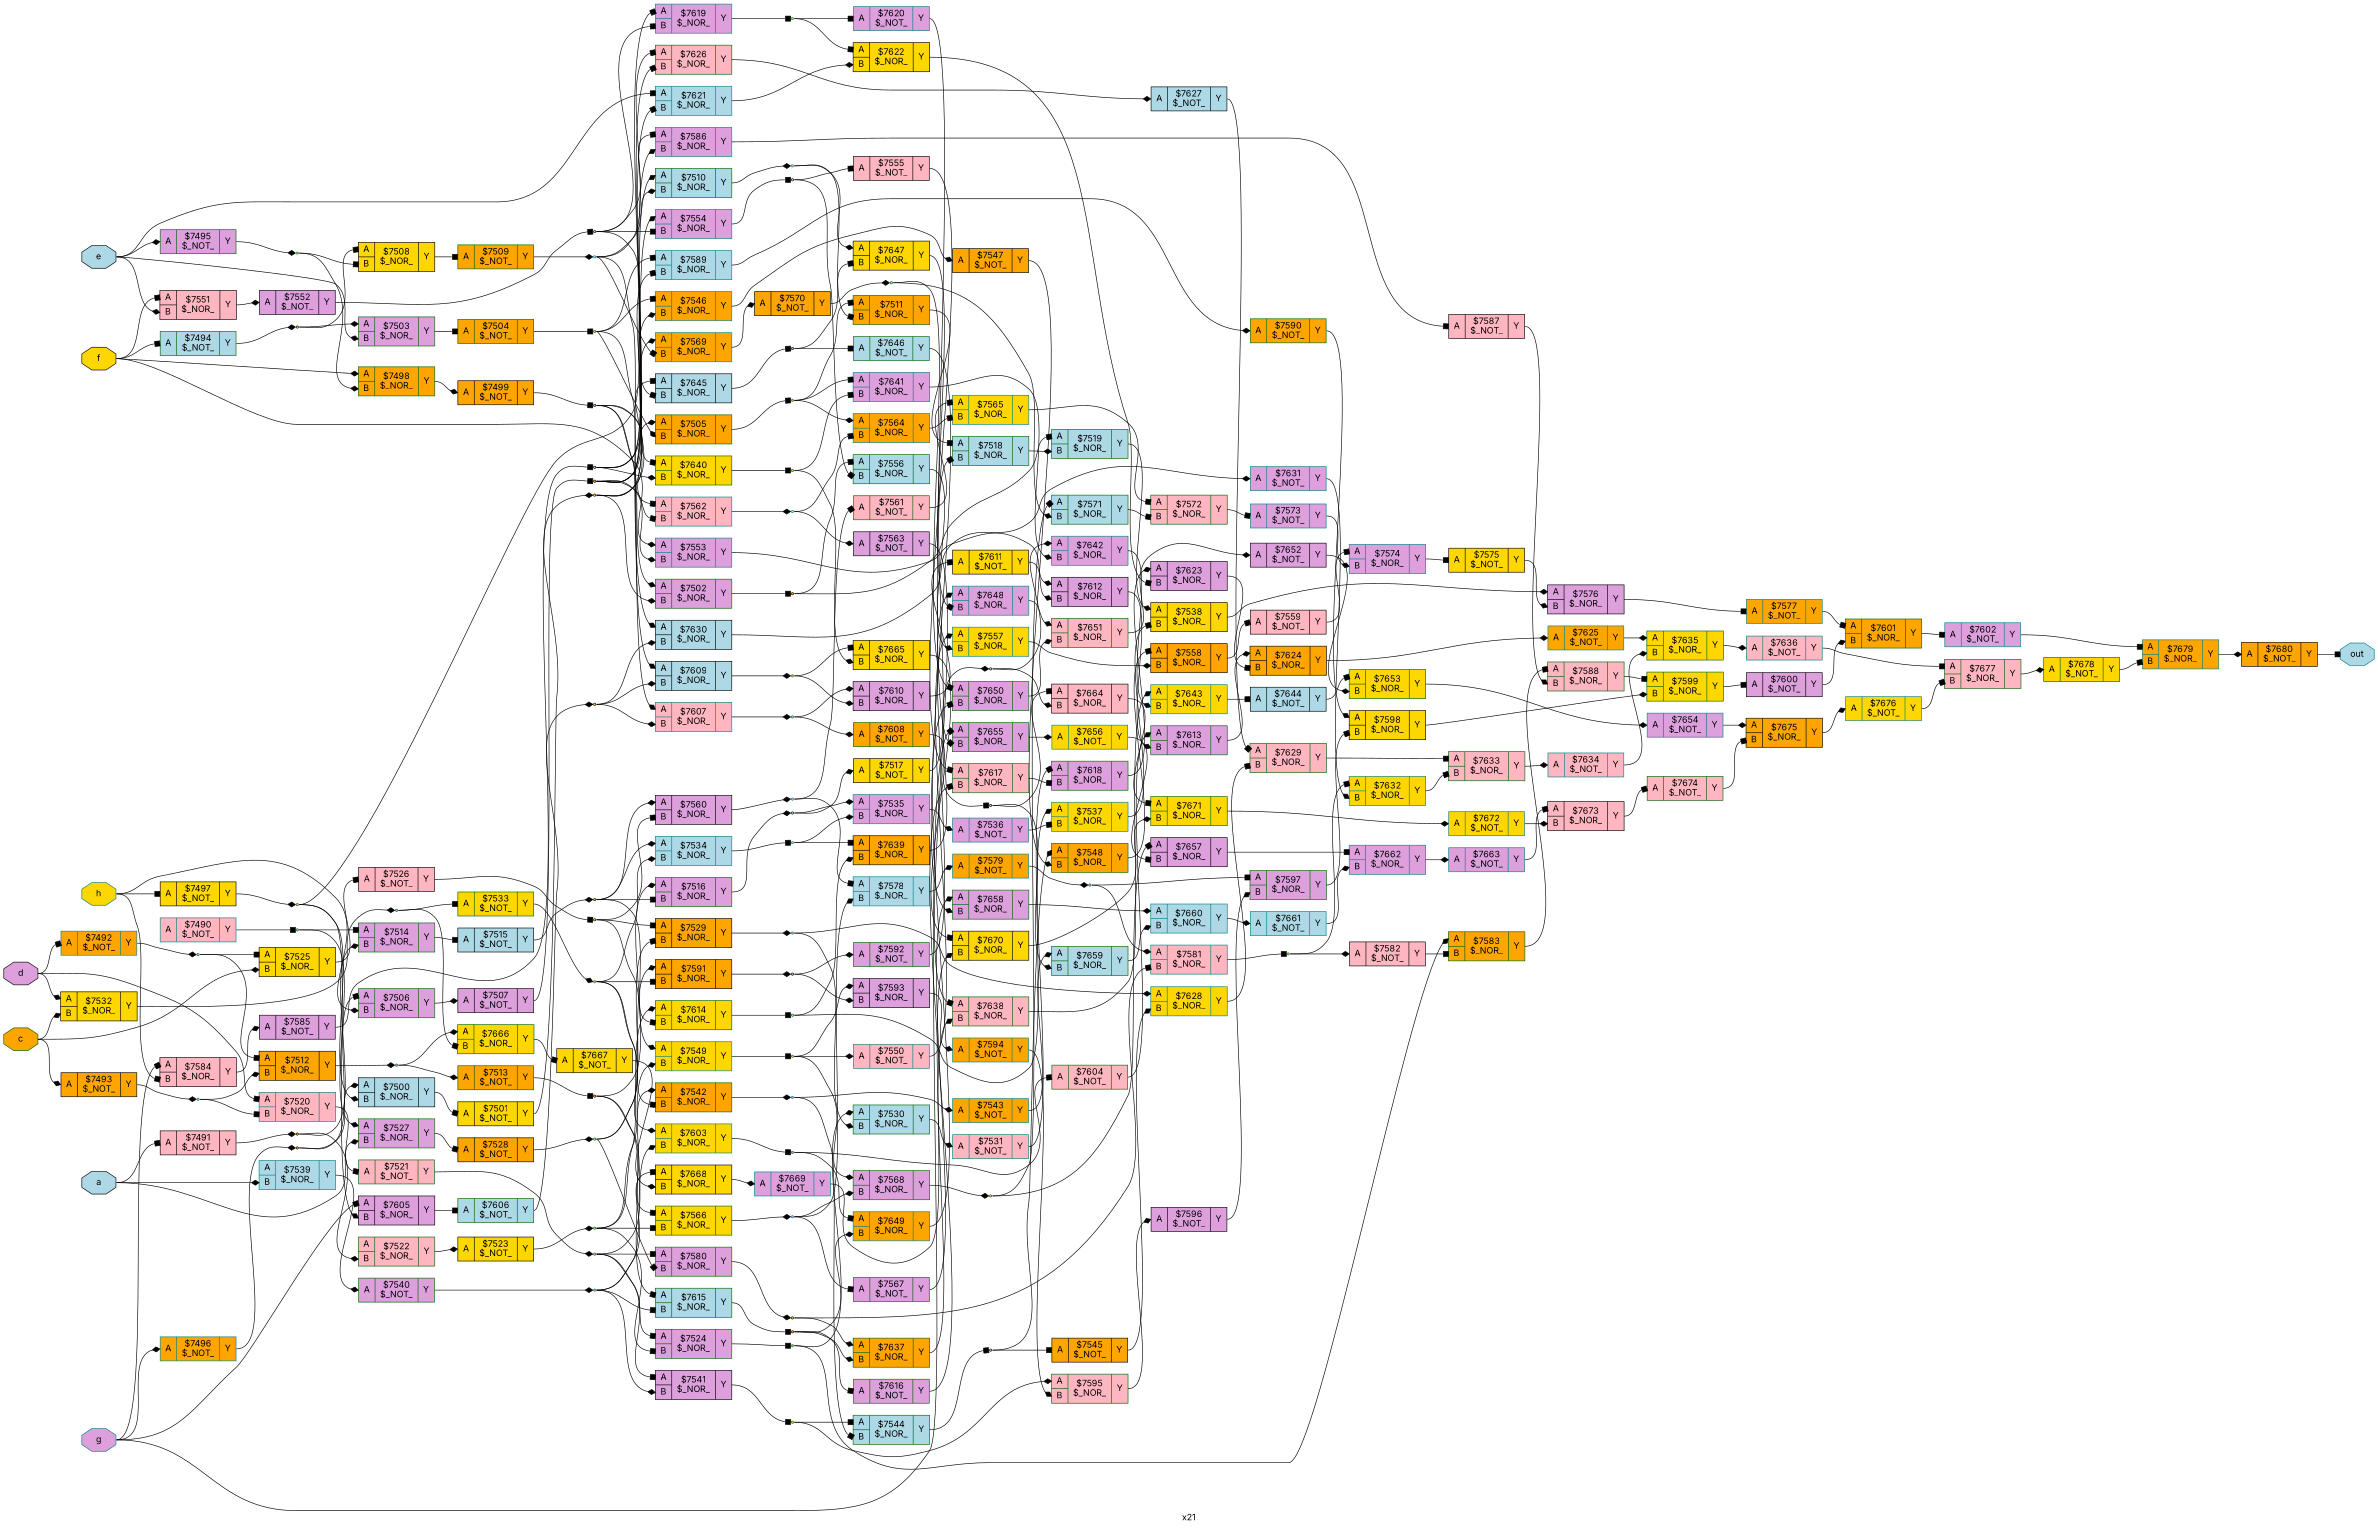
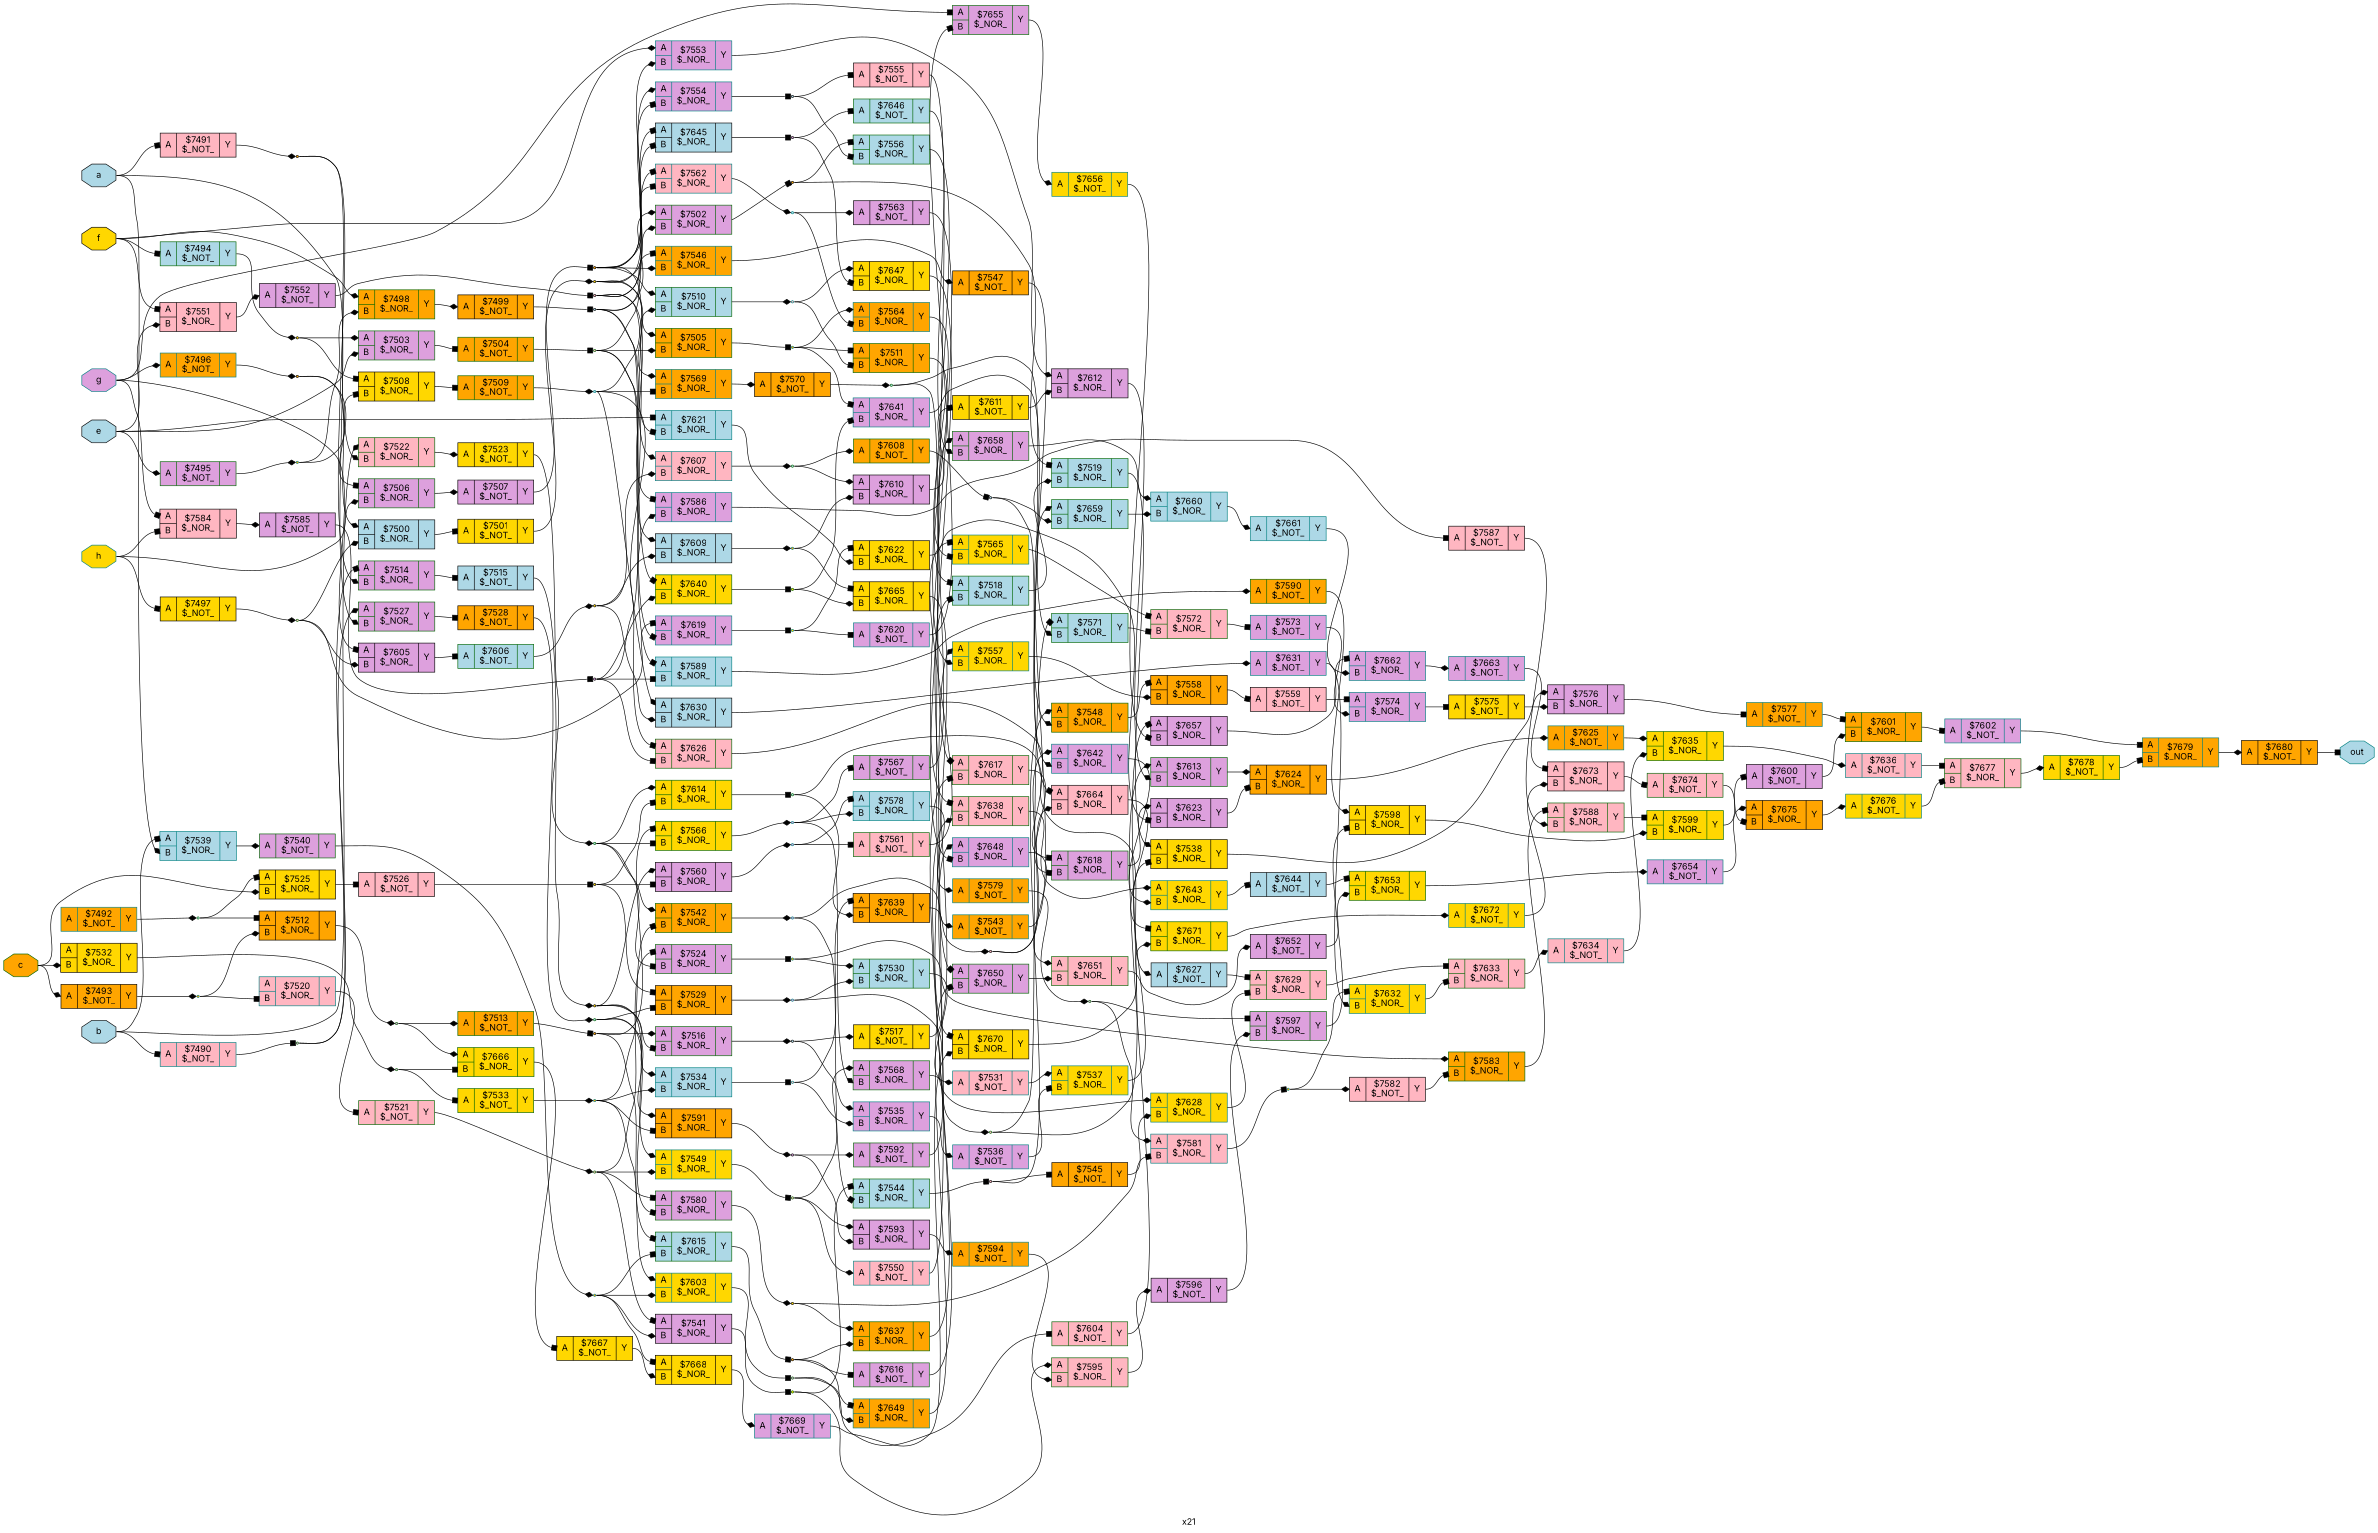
(21, 974) -> none
none -> (99, 1032)
